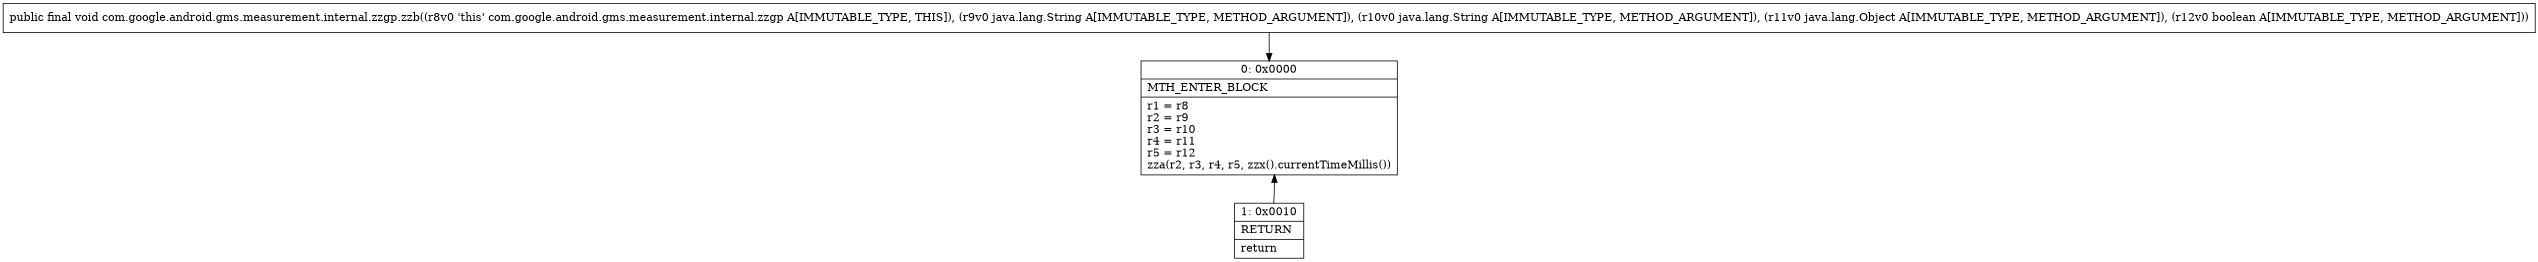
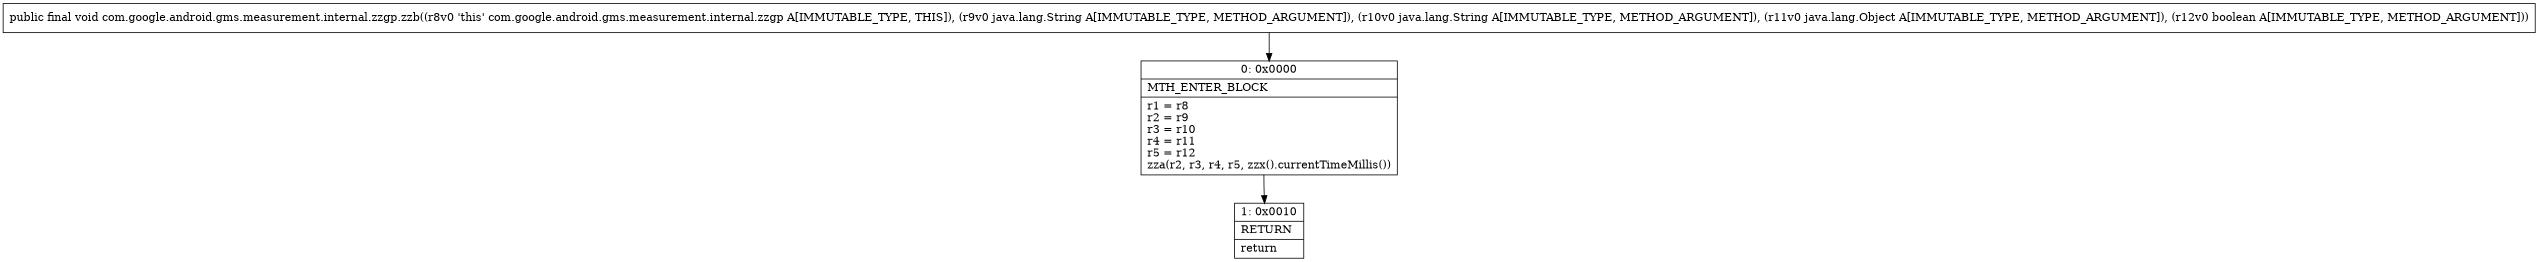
(1274, 193) -> (1264, 185)
